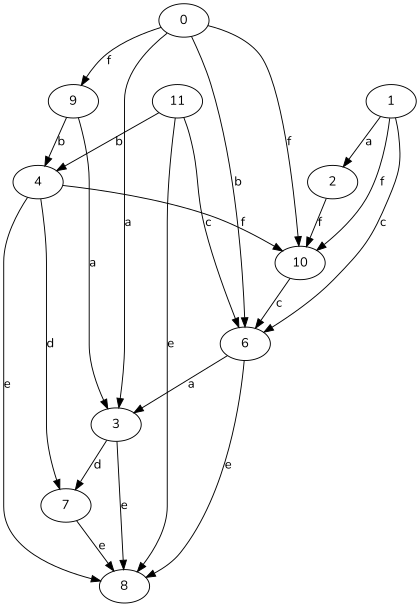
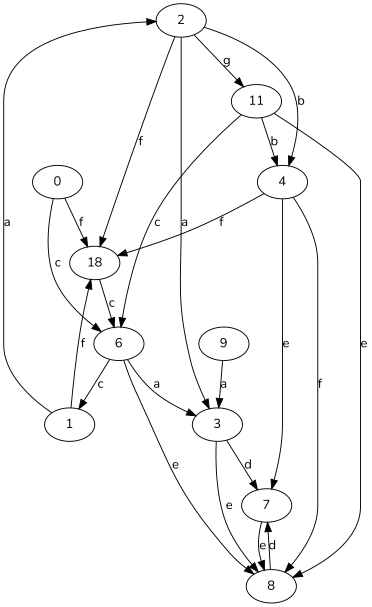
(119, 46) -> none
none -> (216, 57)
(58, 137) -> (281, 72)
(238, 182) -> (58, 263)
(125, 208) -> (181, 220)
(367, 240) -> (97, 380)
(300, 263) -> (95, 263)
(51, 344) -> (286, 344)
(7, 384) -> (320, 384)
none -> (269, 551)
